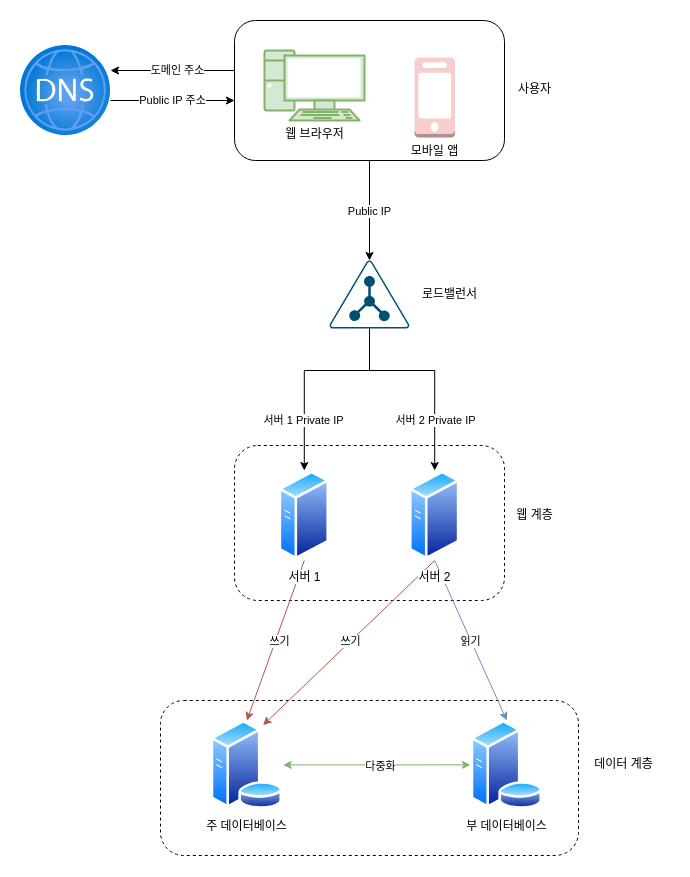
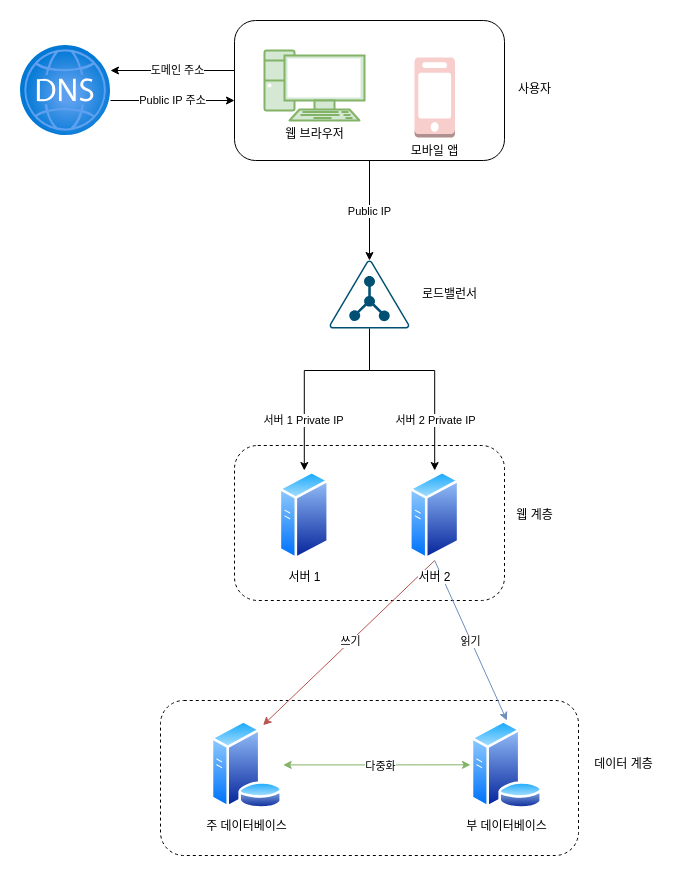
(273, 648) -> none
